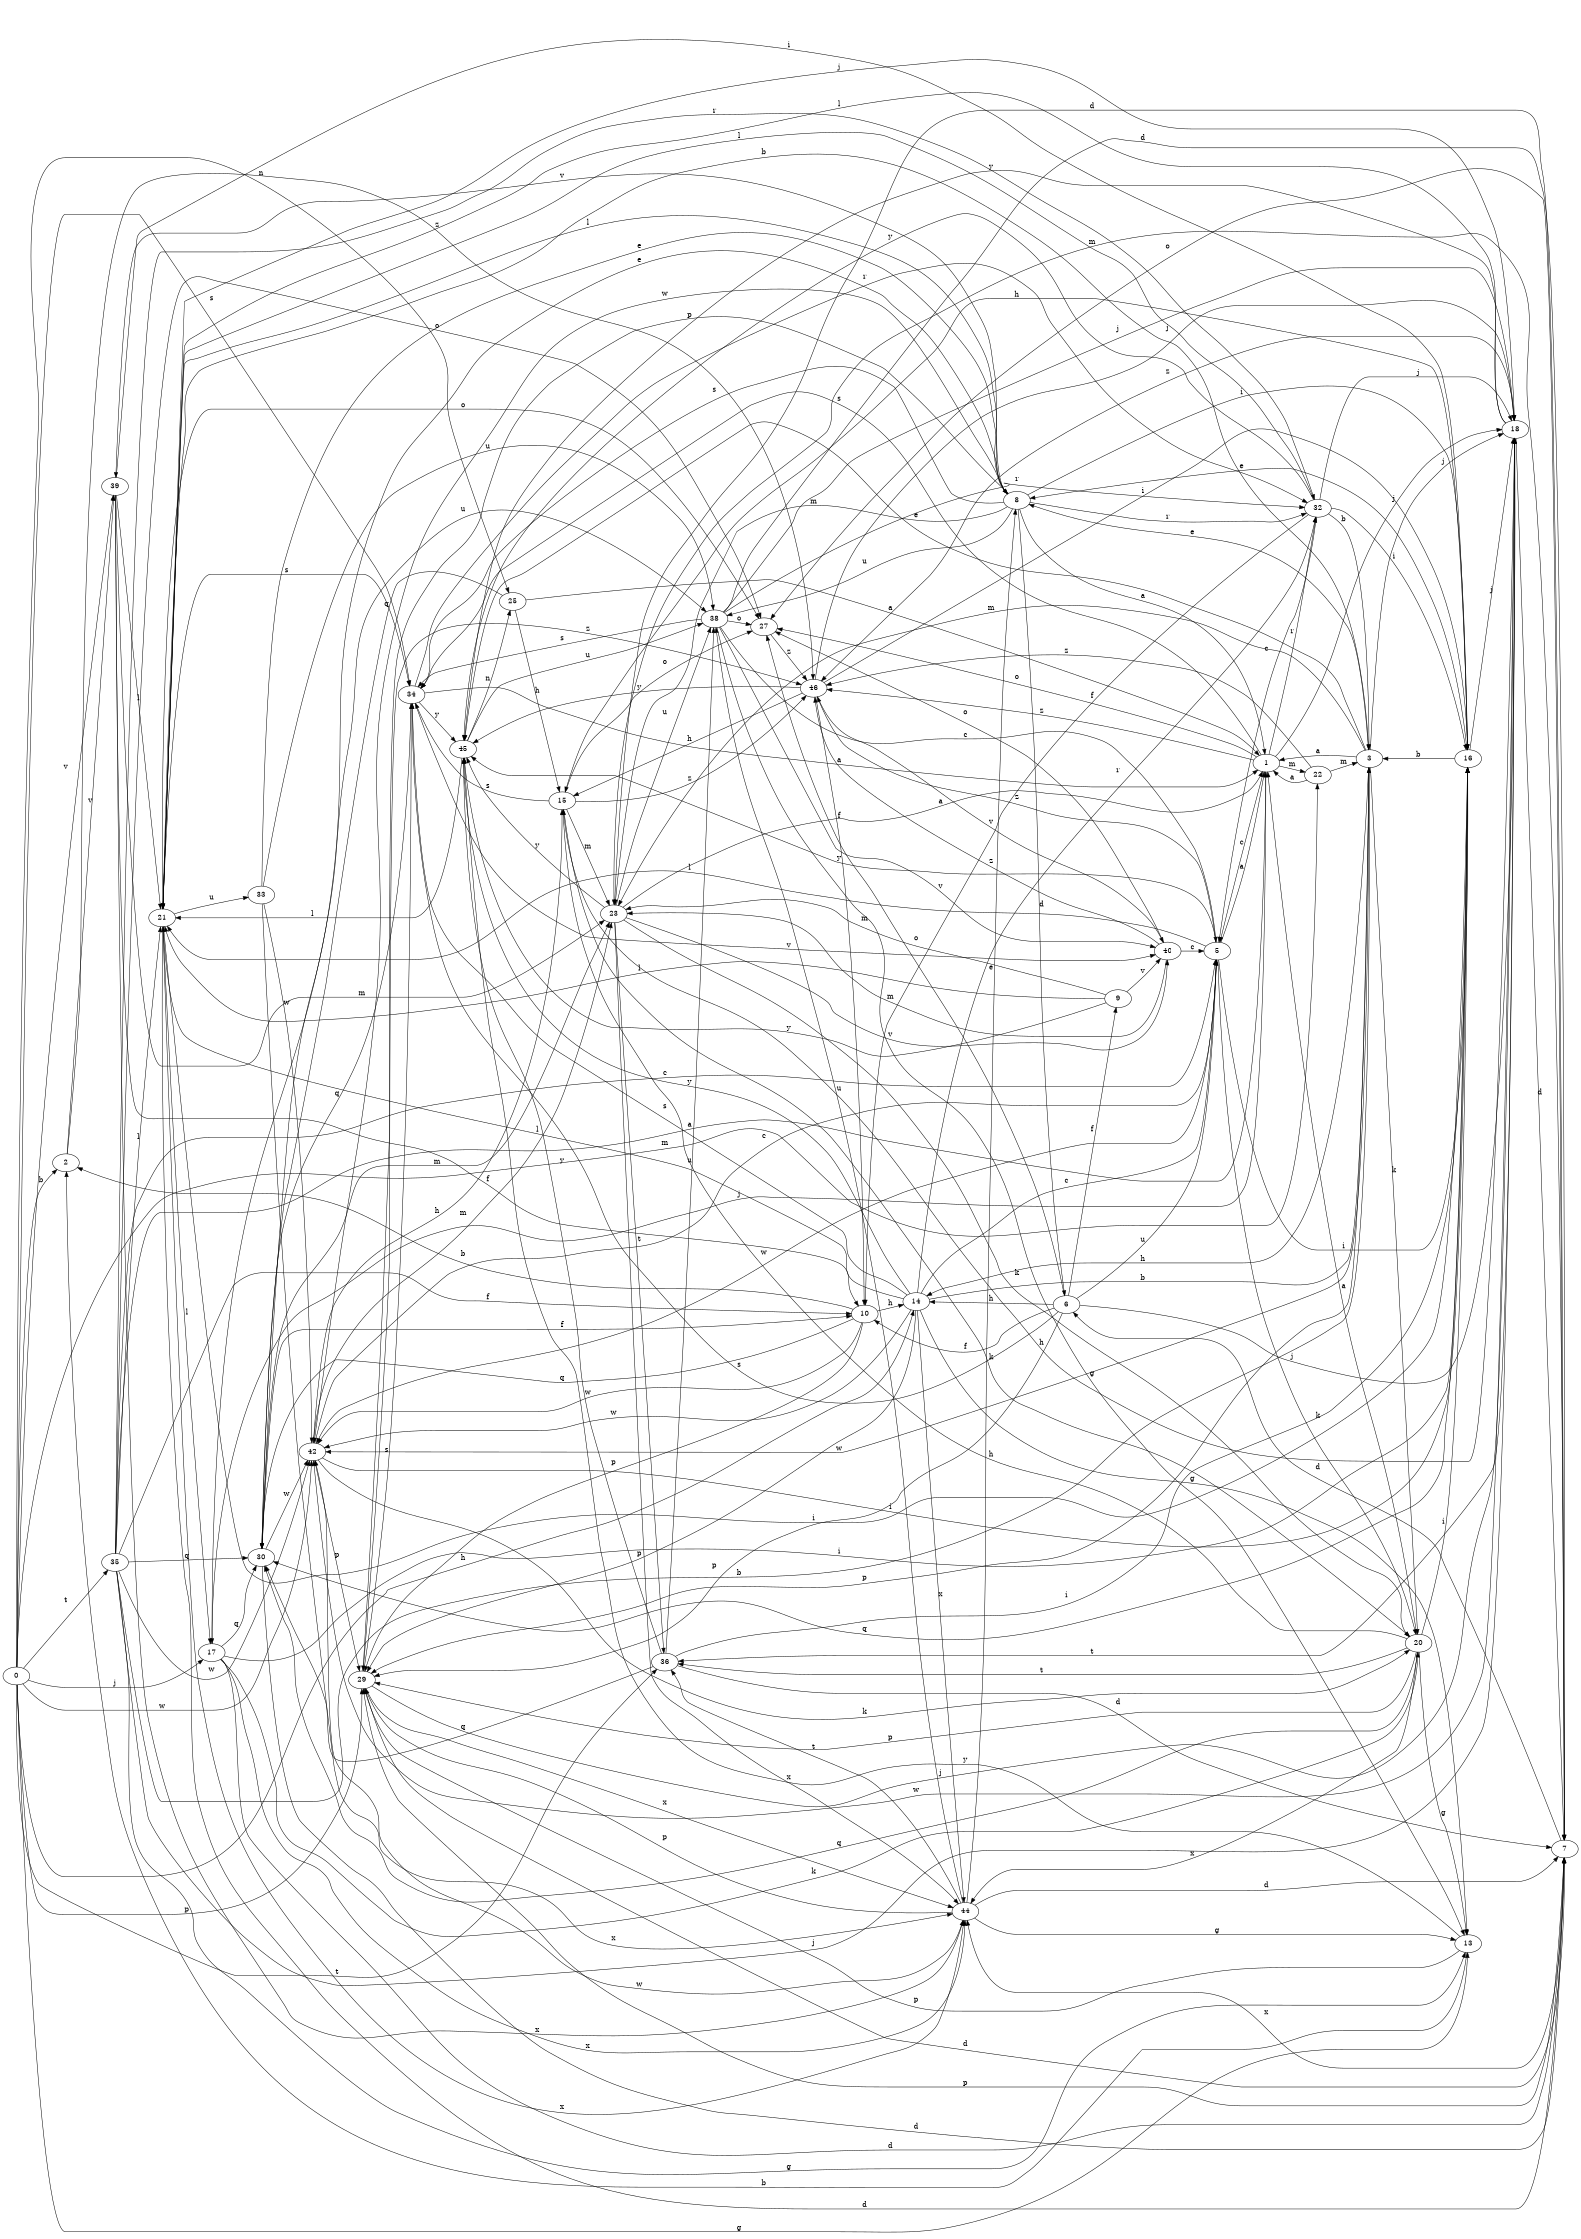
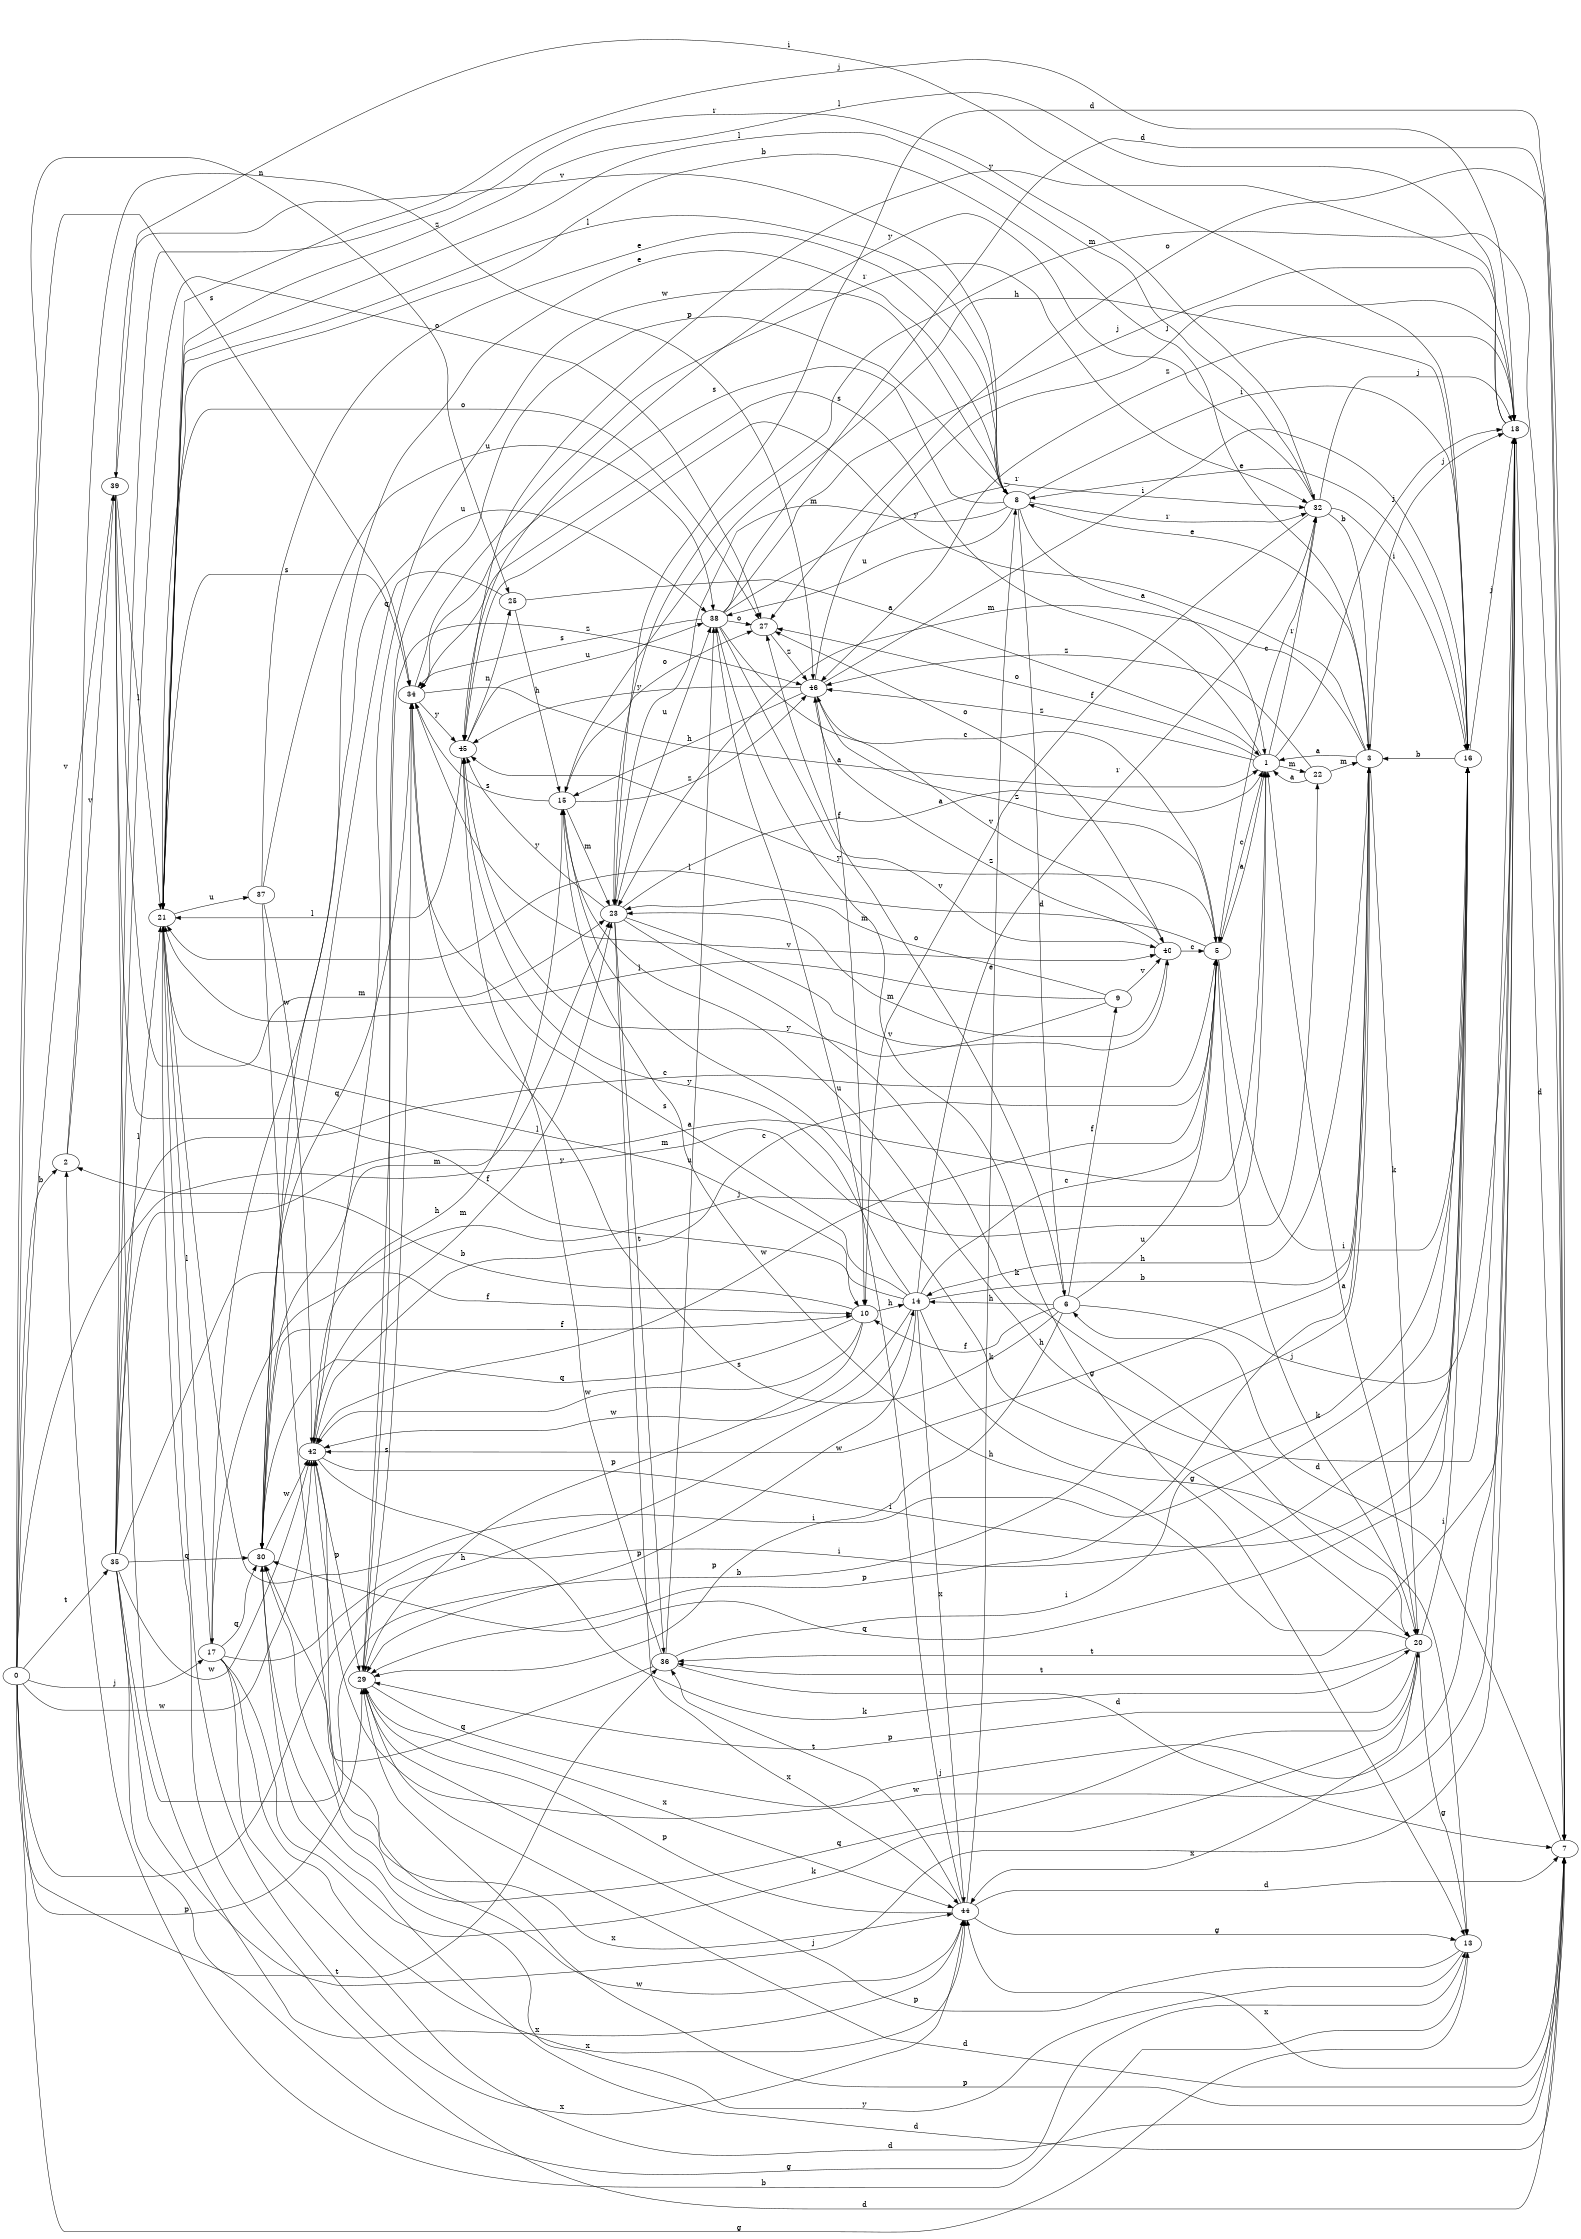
(916, 515) -> (916, 515)
(261, 895) -> (261, 895)
(182, 1283) -> (187, 1288)
(628, 1668) -> (722, 2104)
